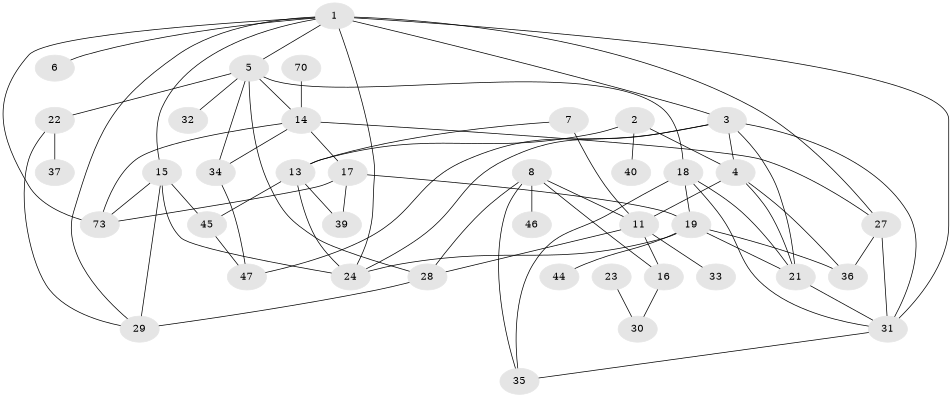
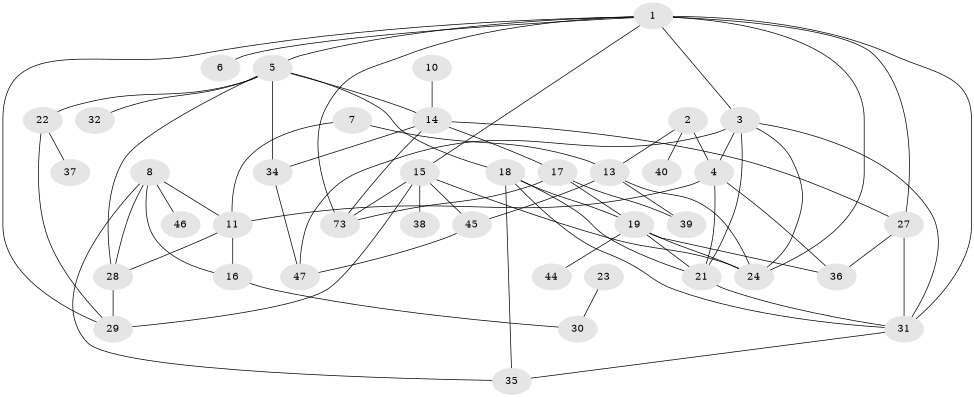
(301, 68) -> (432, 68)
none -> (420, 225)
(716, 277) -> none
